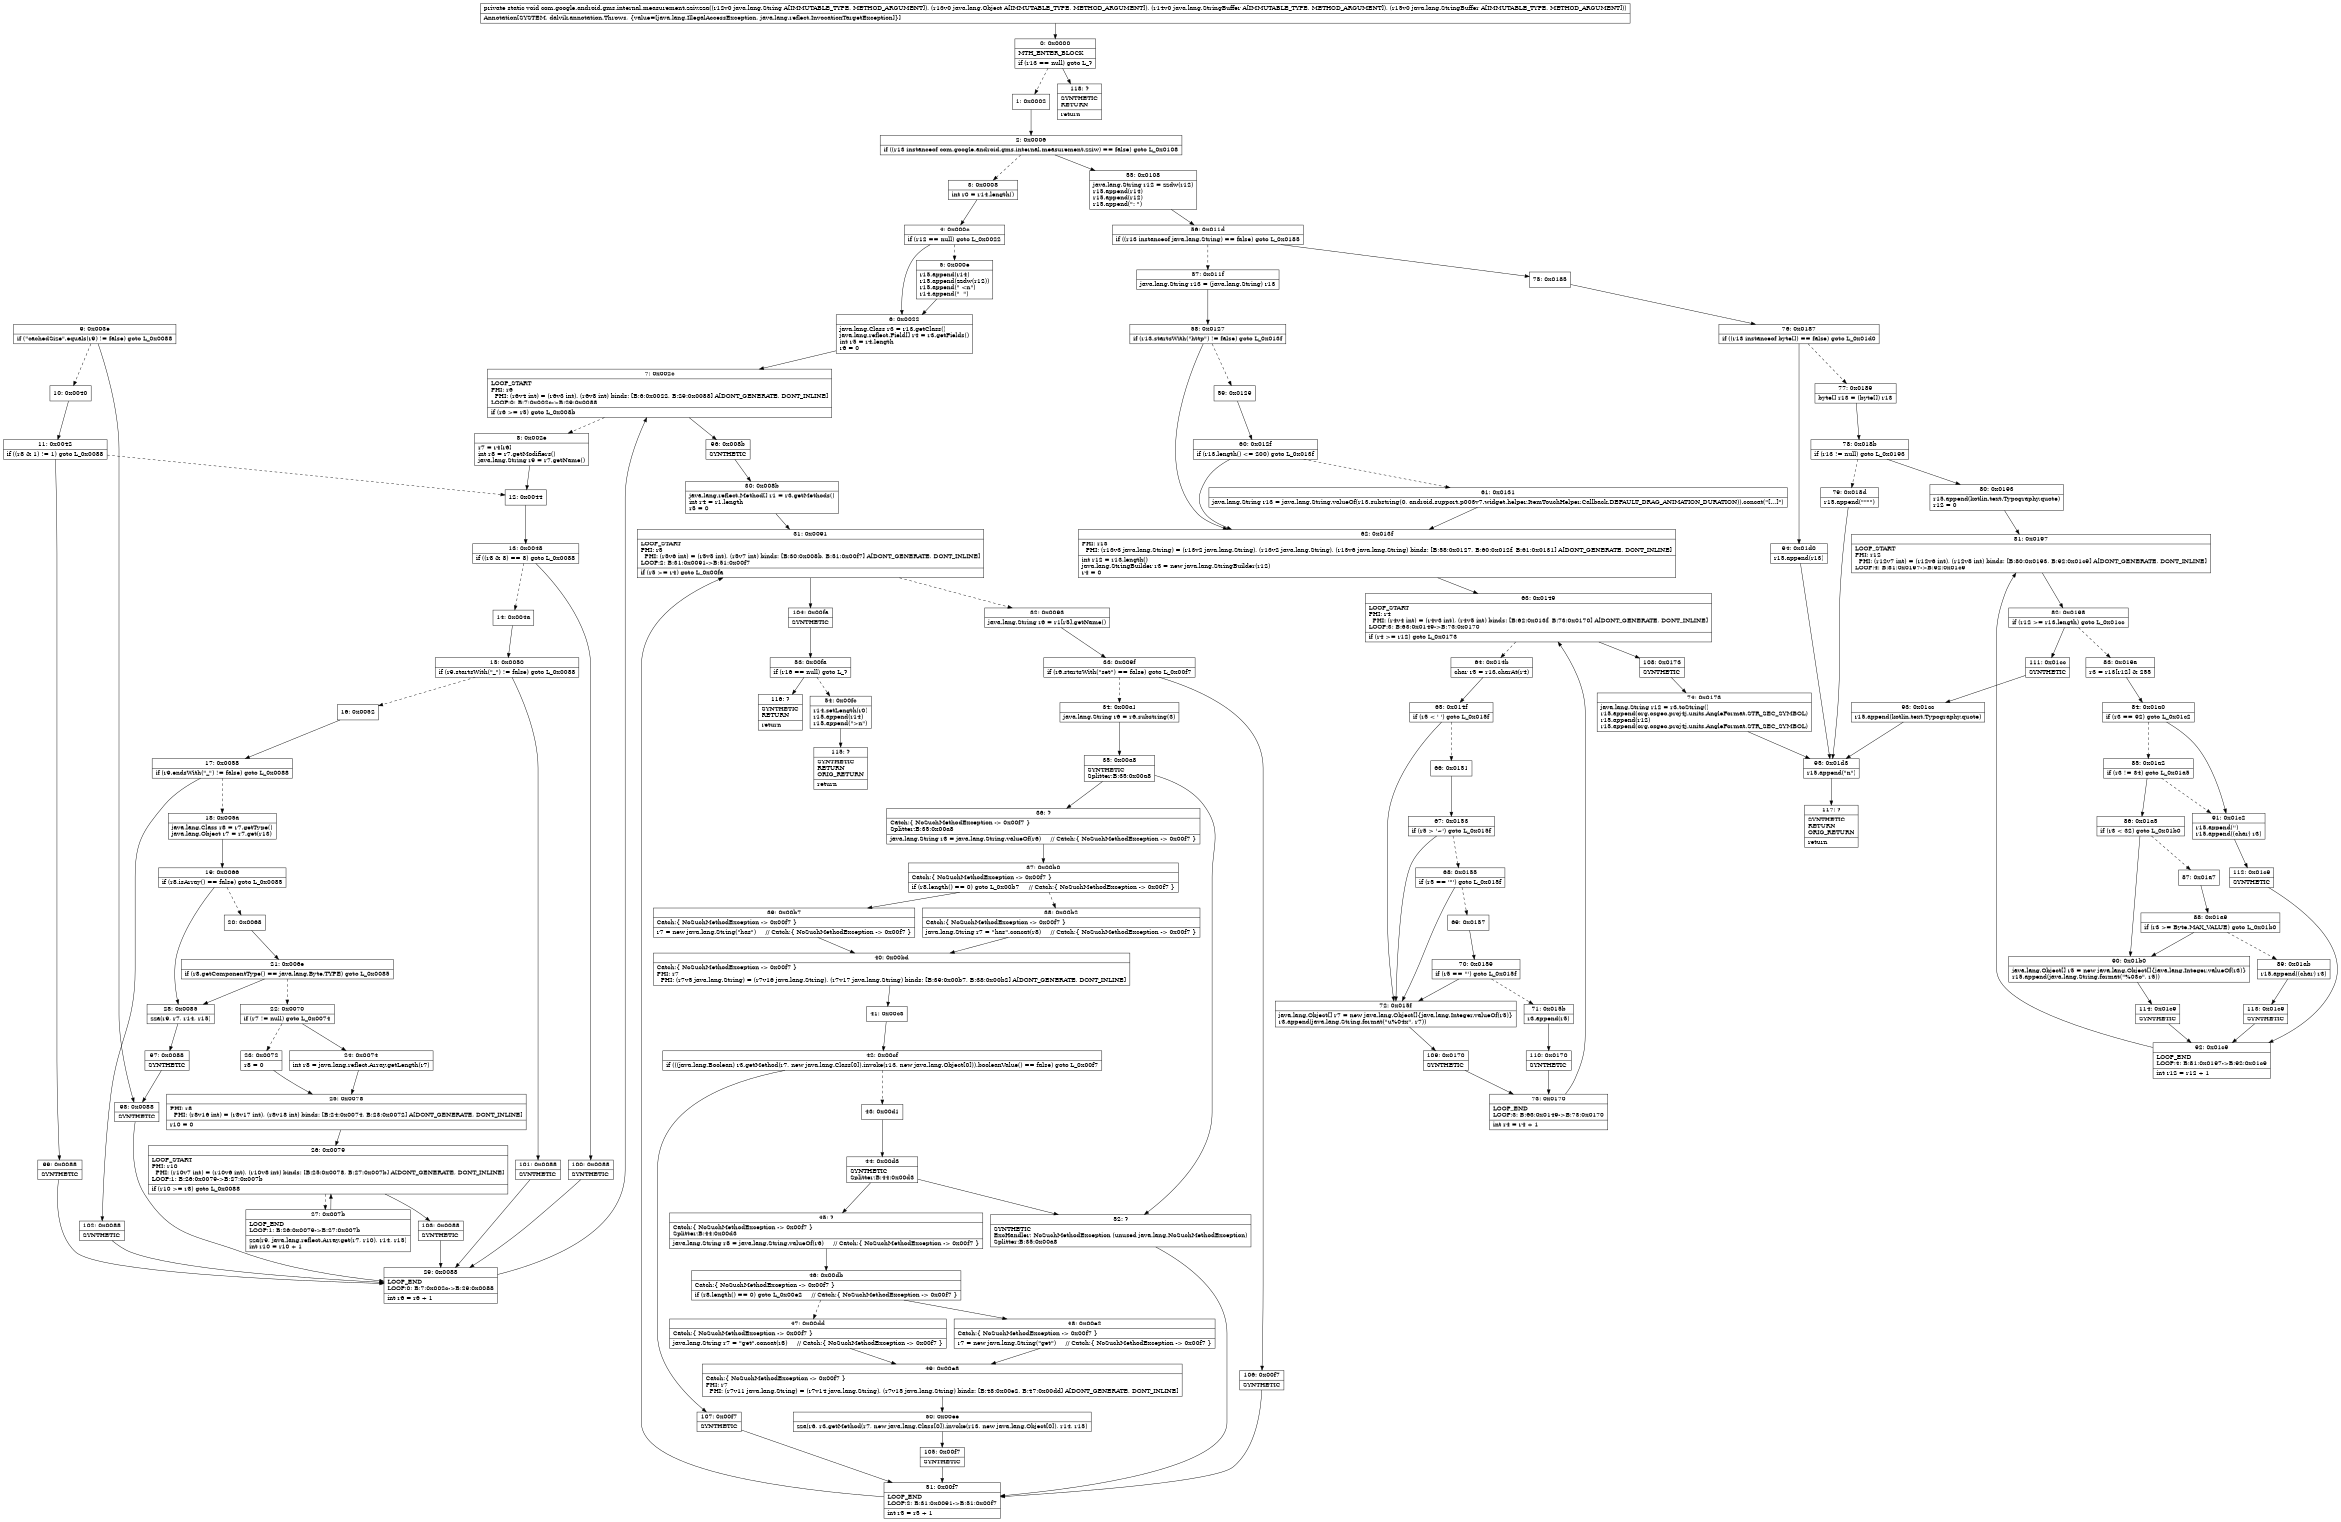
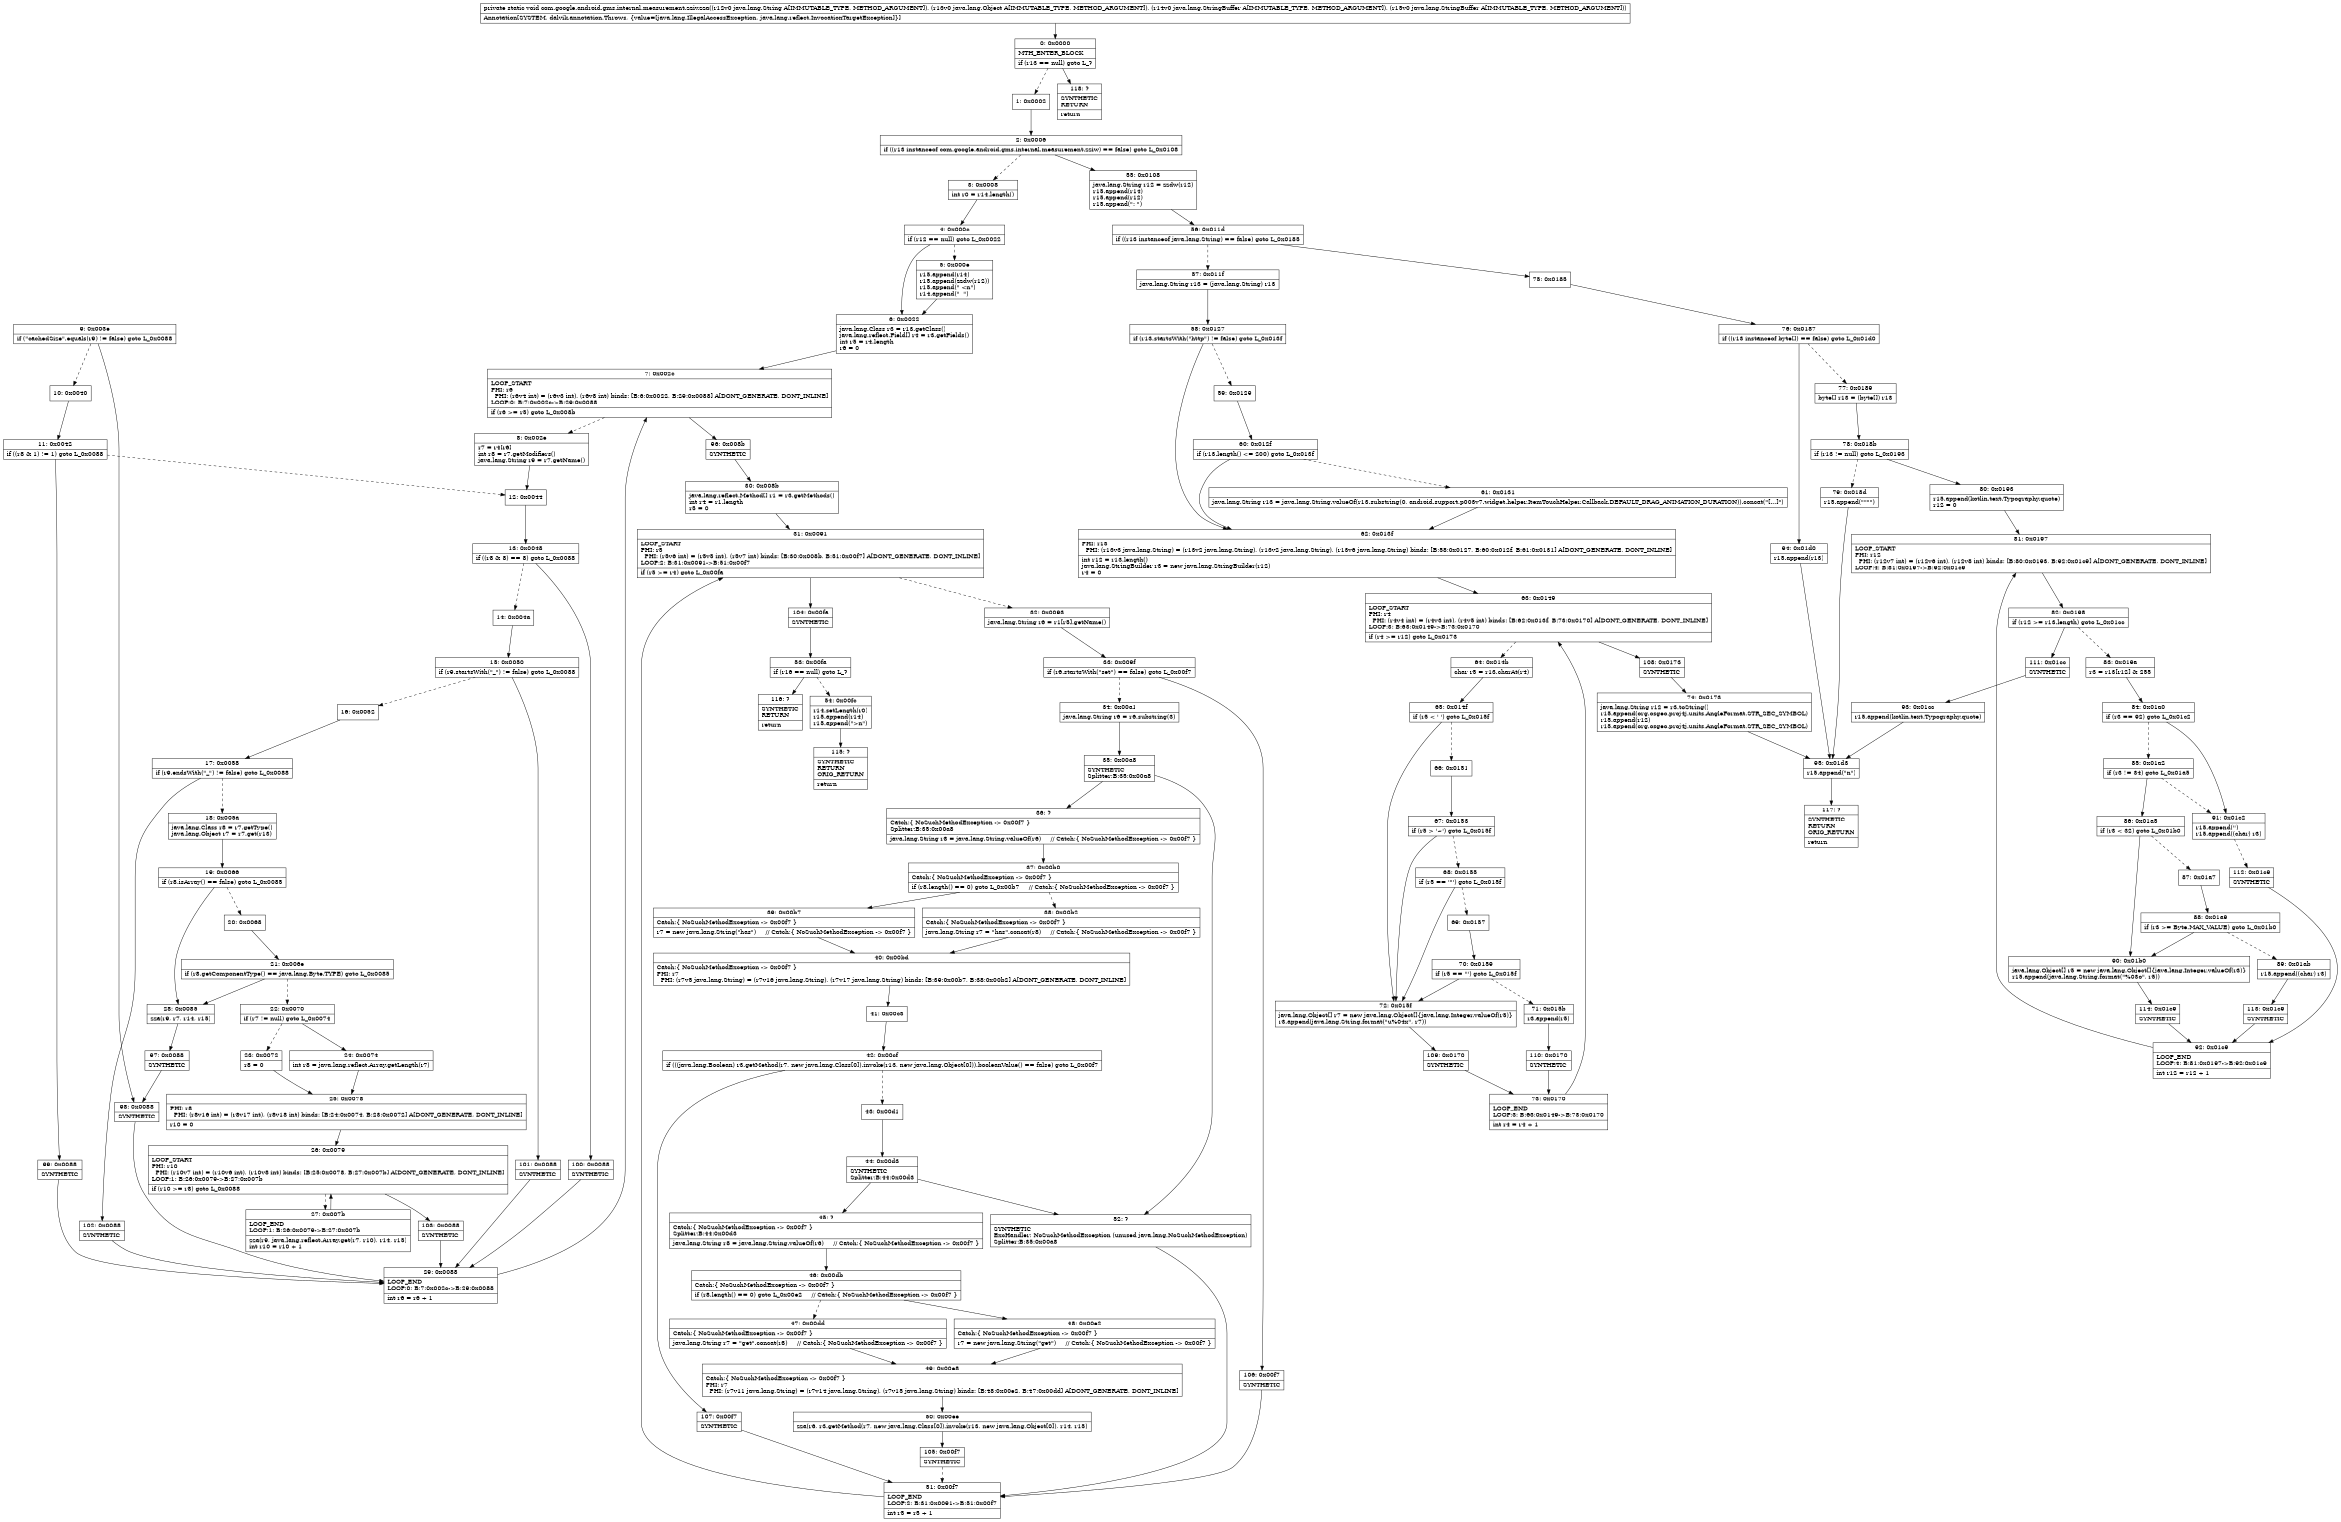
(2240, 851) -> (2240, 851)
(942, 1473) -> (942, 1473)
